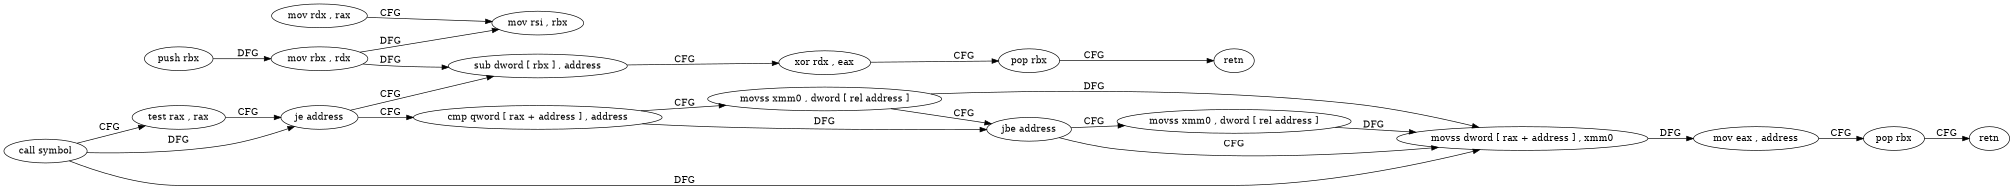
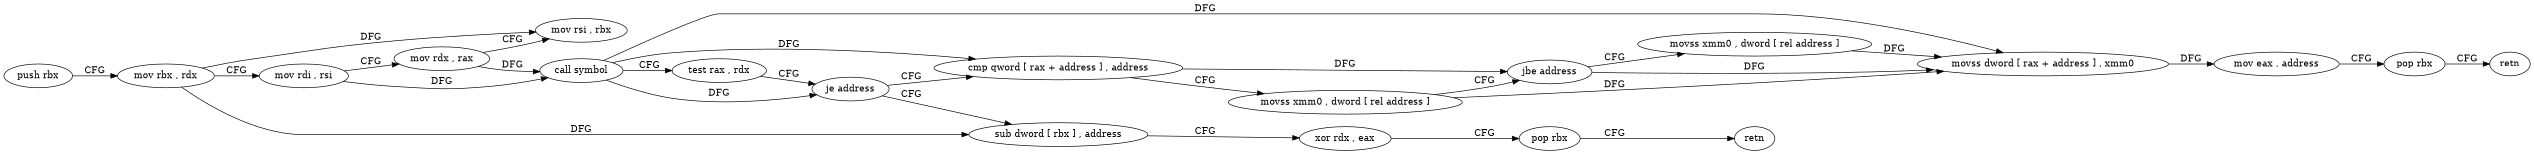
none -> (790, 49)
(248, 54) -> (95, 71)
none -> (506, 70)
none -> (304, 76)
(179, 117) -> (719, 71)
(1234, 144) -> (1755, 67)
